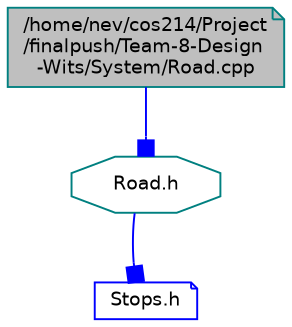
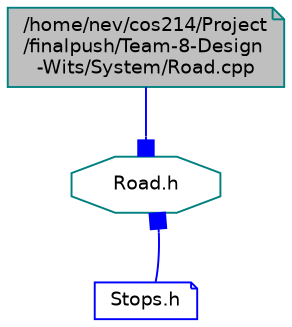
(133, 238) -> (159, 257)
